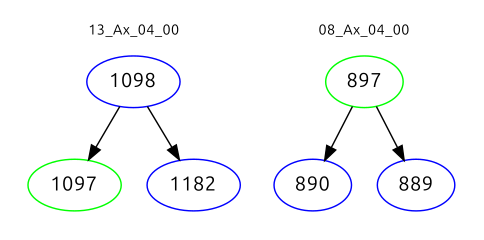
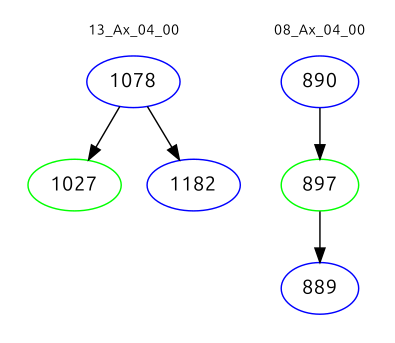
(133, 82) -> (133, 82)
(342, 127) -> (320, 126)
(75, 185) -> (75, 185)
